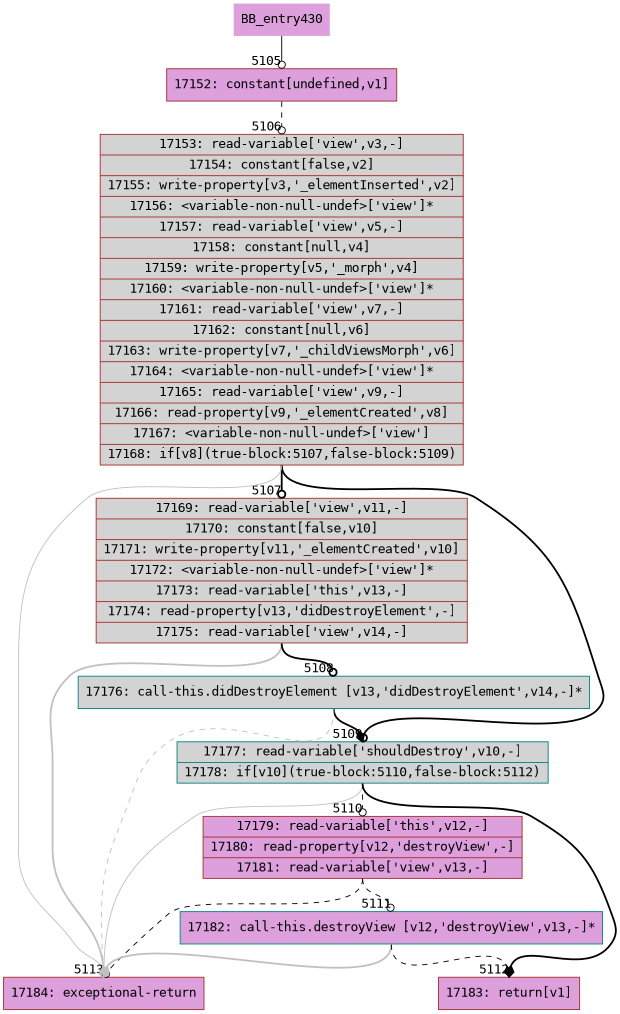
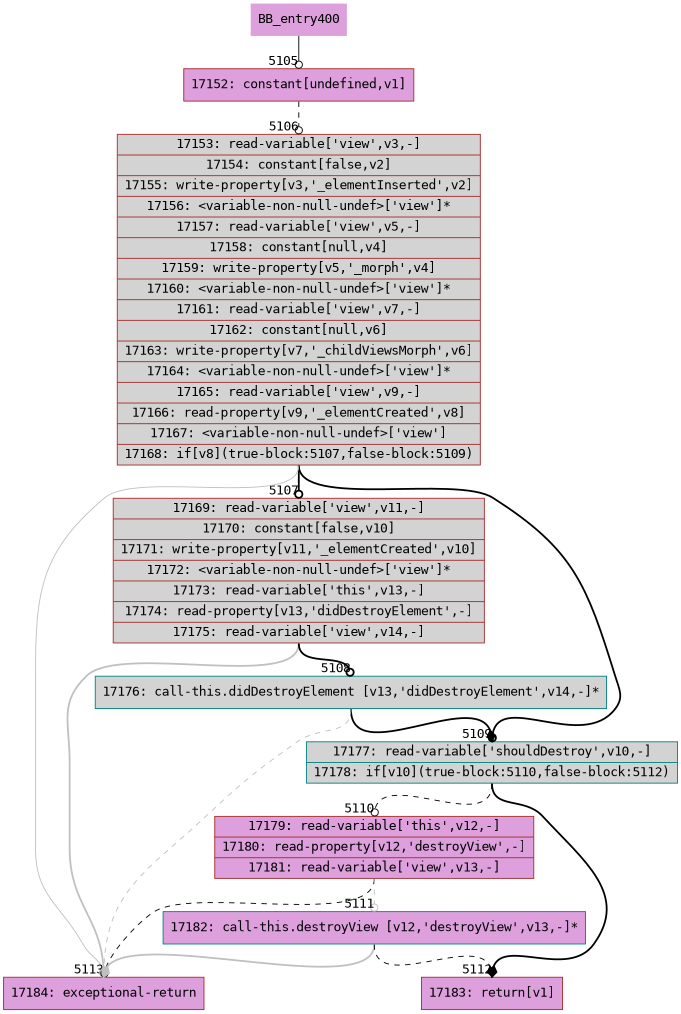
(282, 20) -> (299, 20)
(191, 819) -> none
(374, 893) -> (374, 891)
